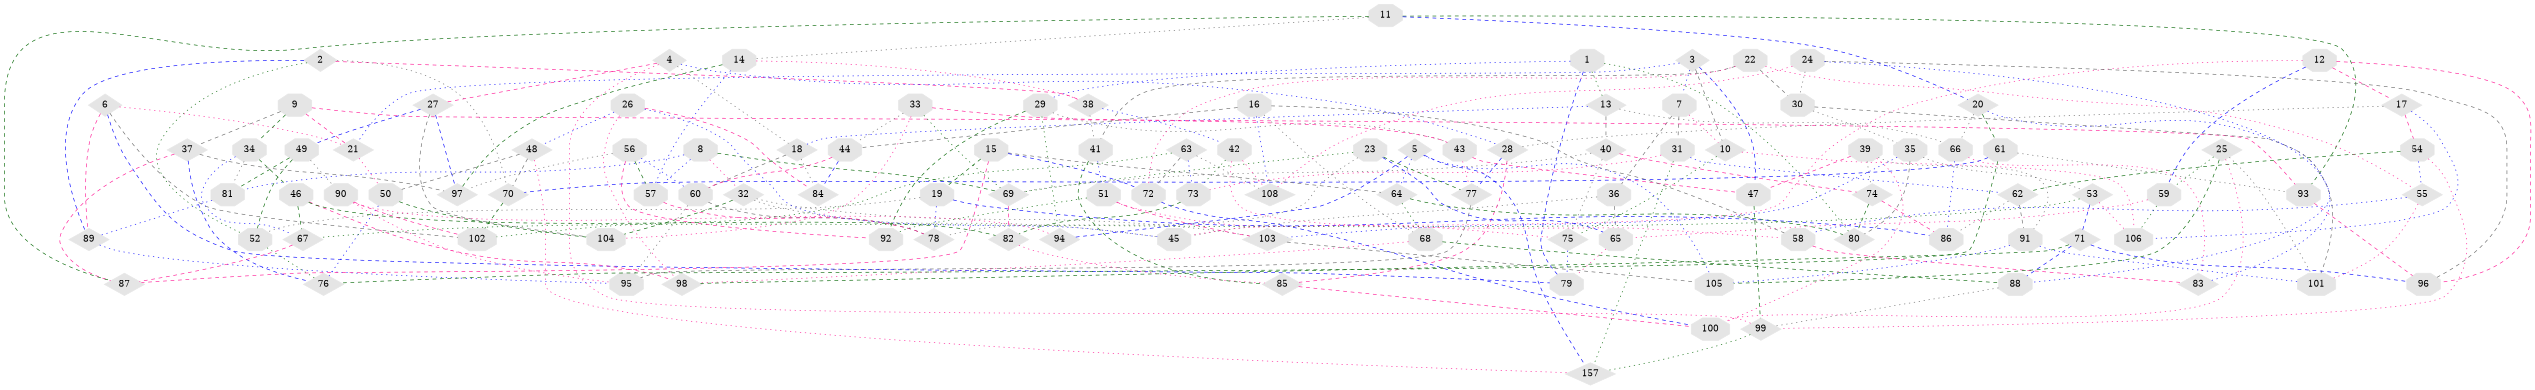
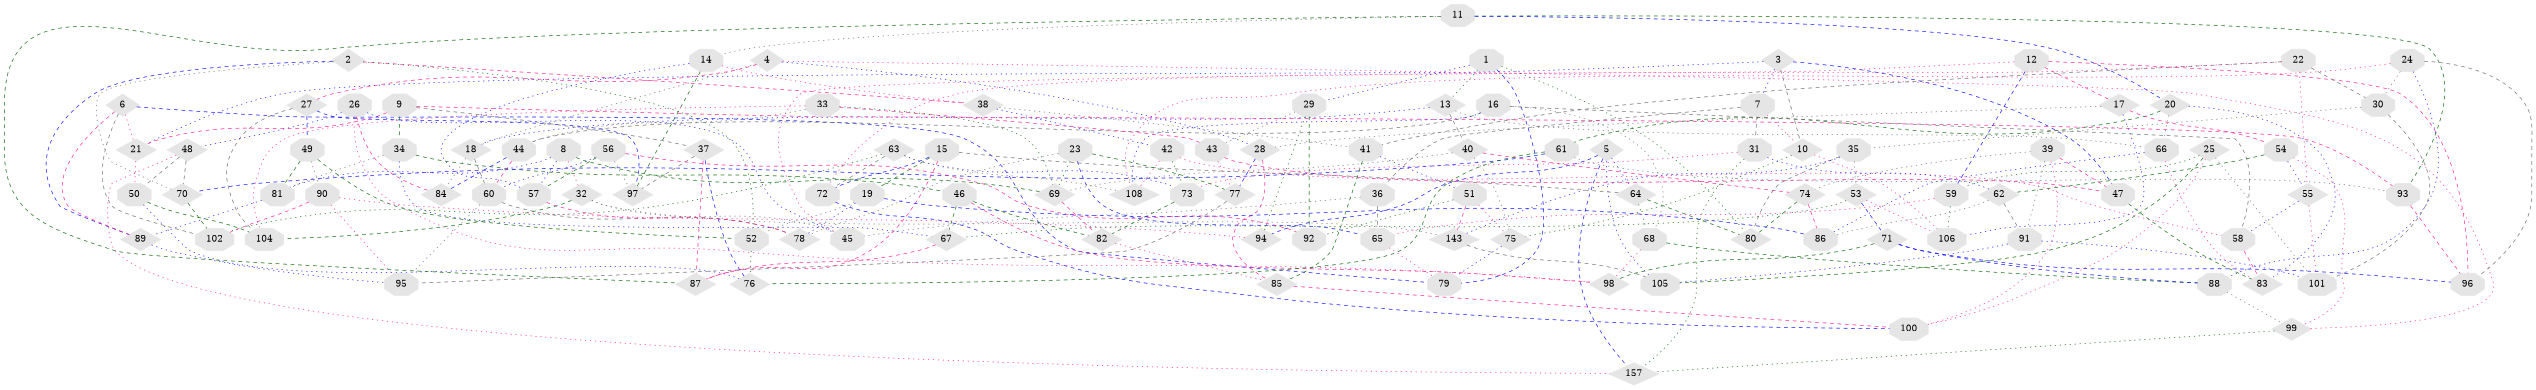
(1267, 240) -> (1454, 240)
(1757, 254) -> (2187, 246)
